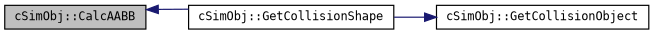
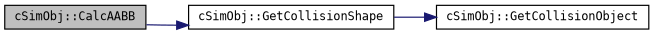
(173, 9) -> (161, 25)
